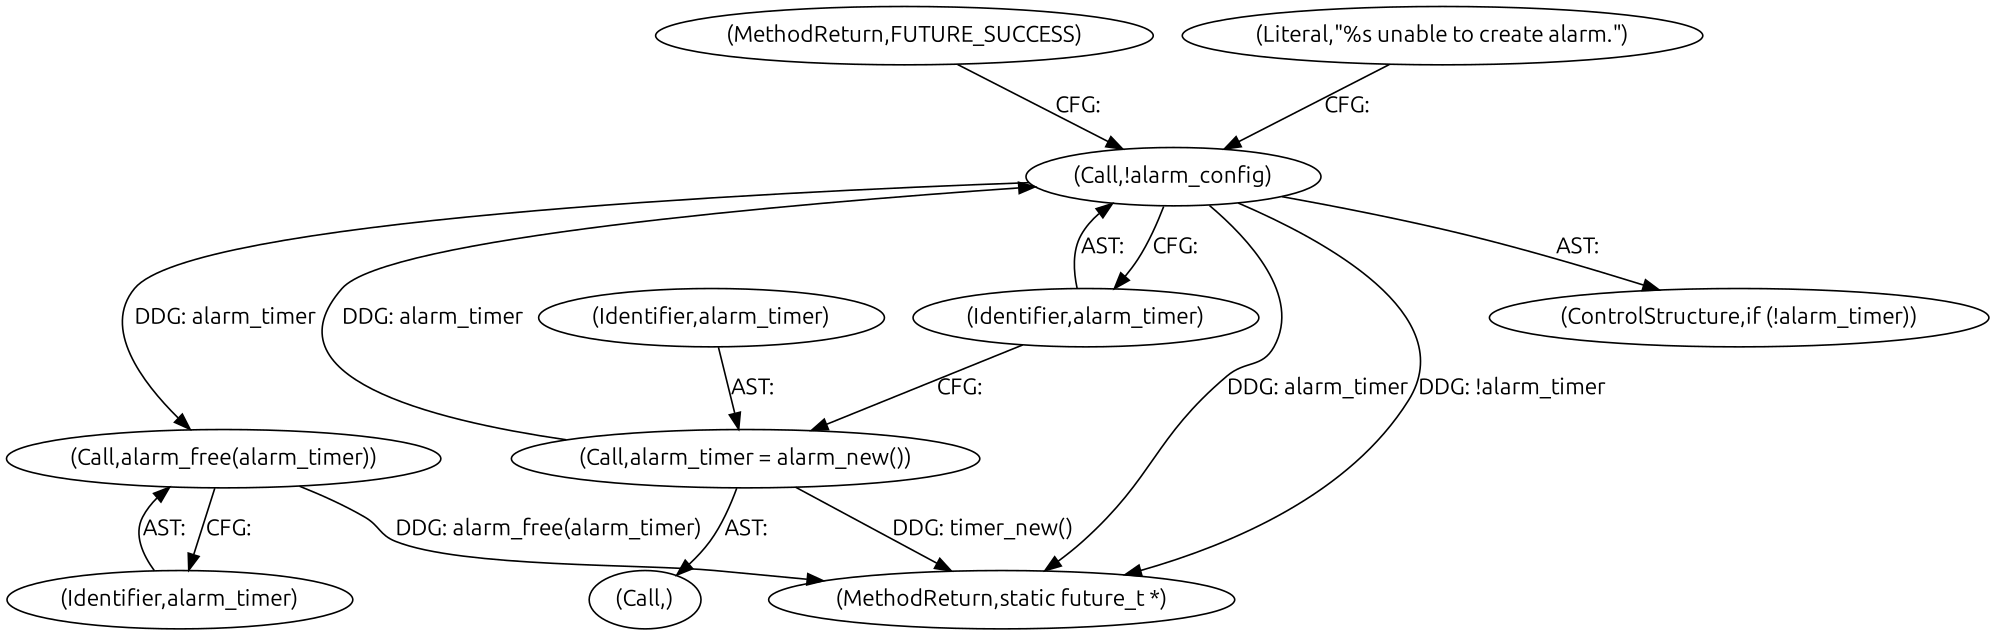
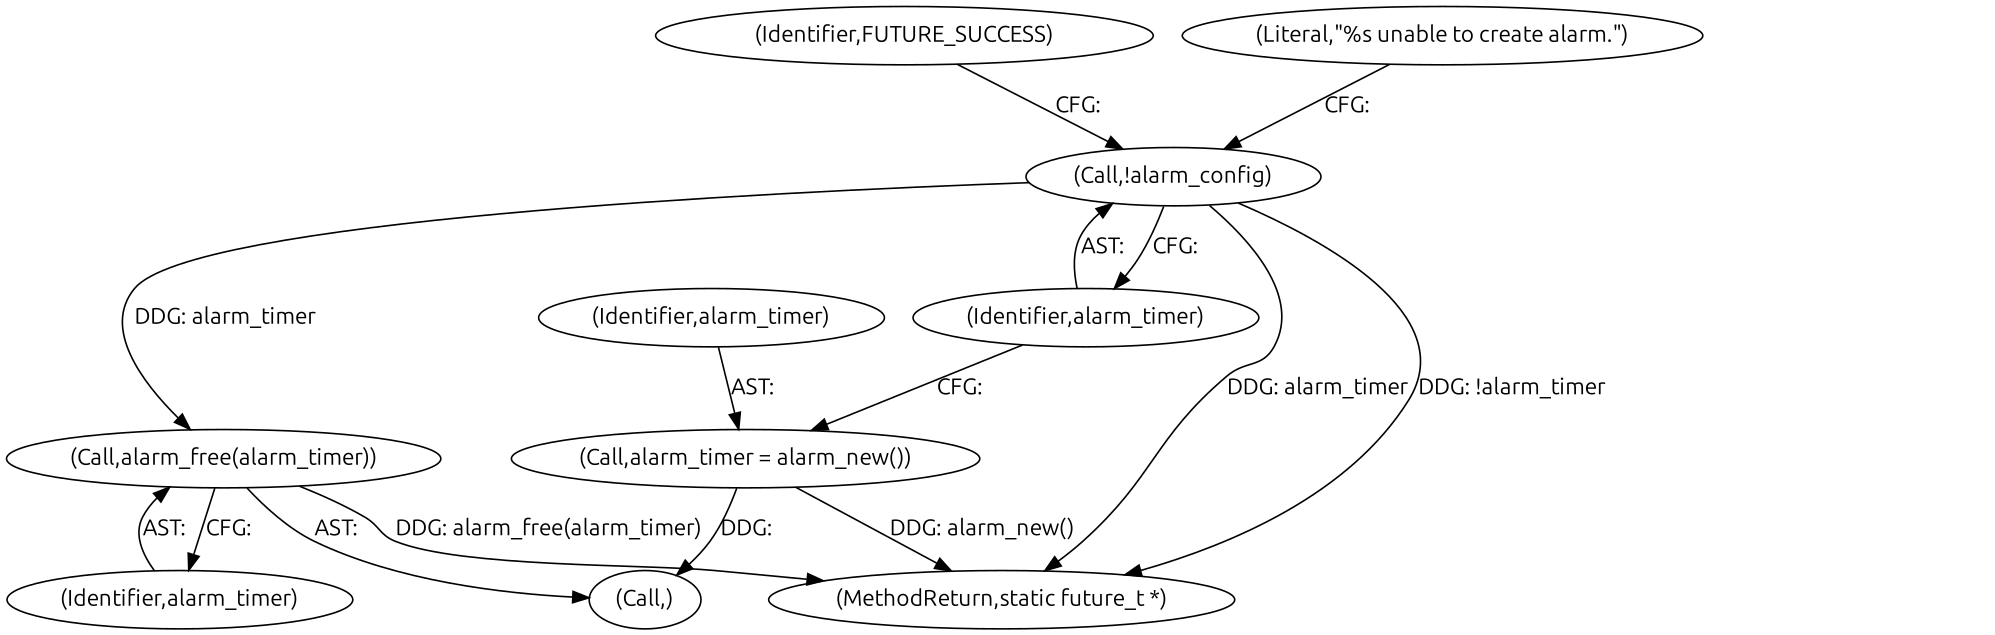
(904, 36) -> (904, 36)
(513, 239) -> none
(1739, 318) -> none
(750, 529) -> (750, 529)
(983, 529) -> (983, 529)
none -> (399, 571)
